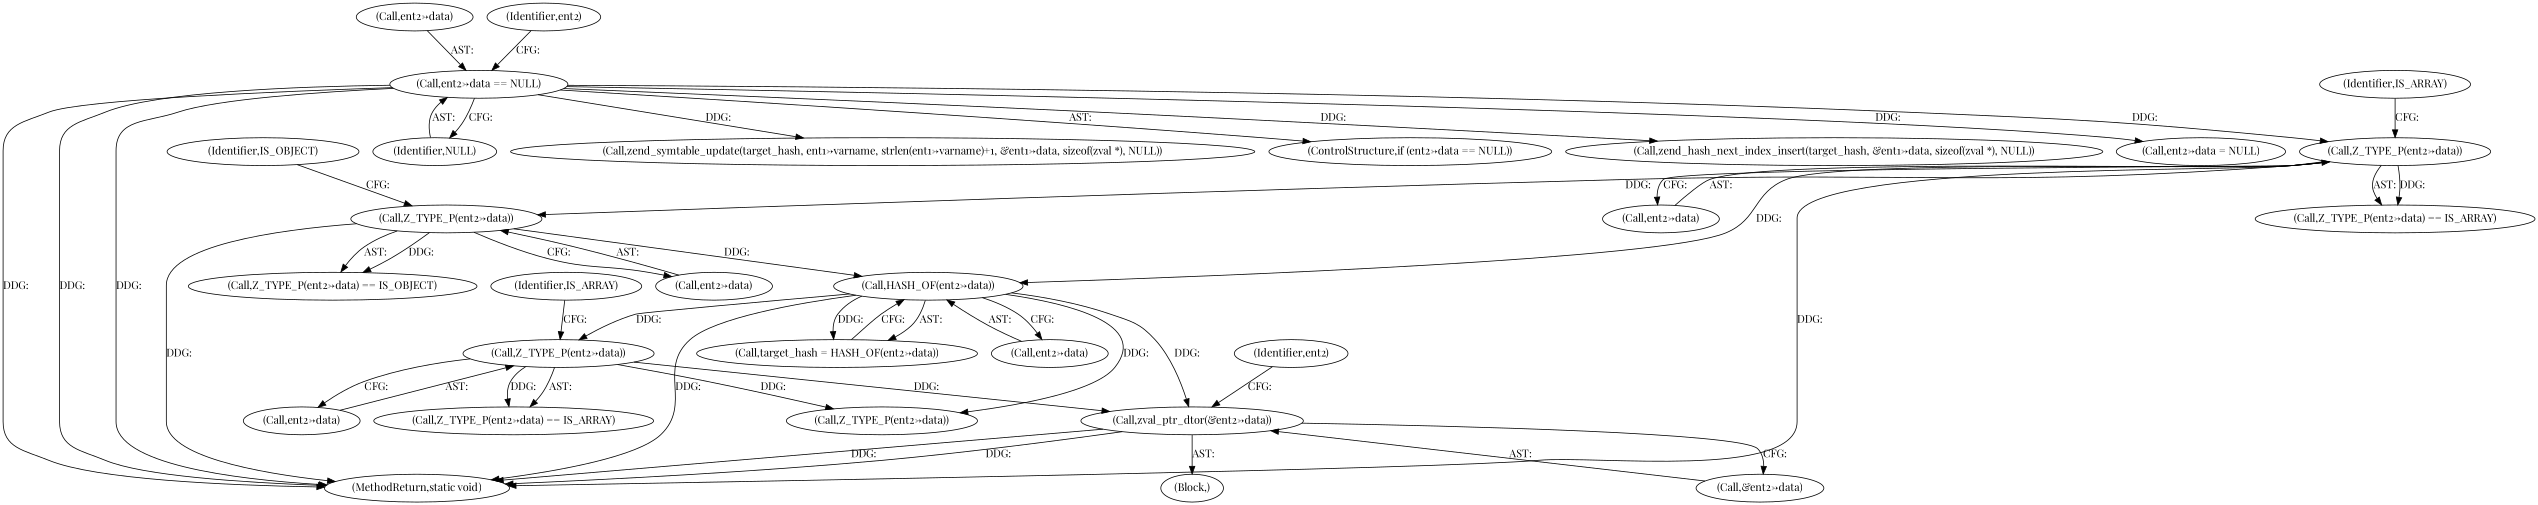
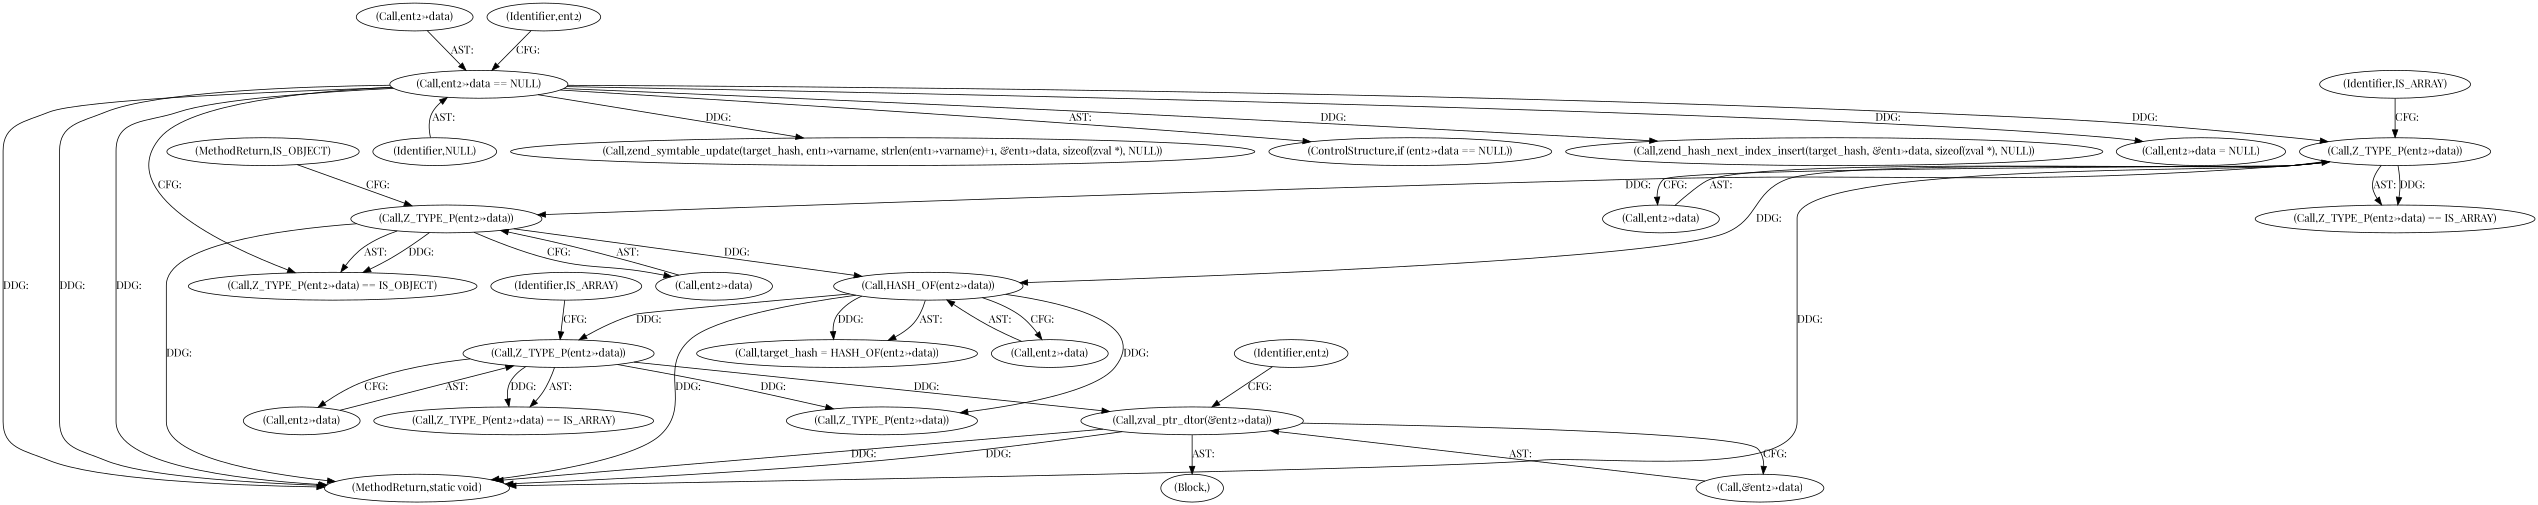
(466, 116) -> (172, 129)
(263, 152) -> (263, 152)
(1119, 317) -> none
(873, 320) -> none
